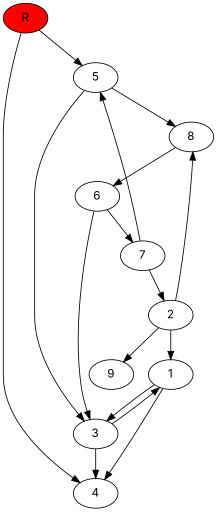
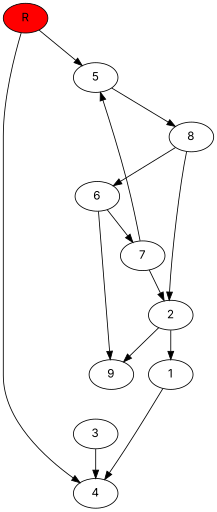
(186, 231) -> (176, 222)
(35, 251) -> none
(79, 311) -> (104, 281)
(133, 400) -> none
(133, 409) -> none
